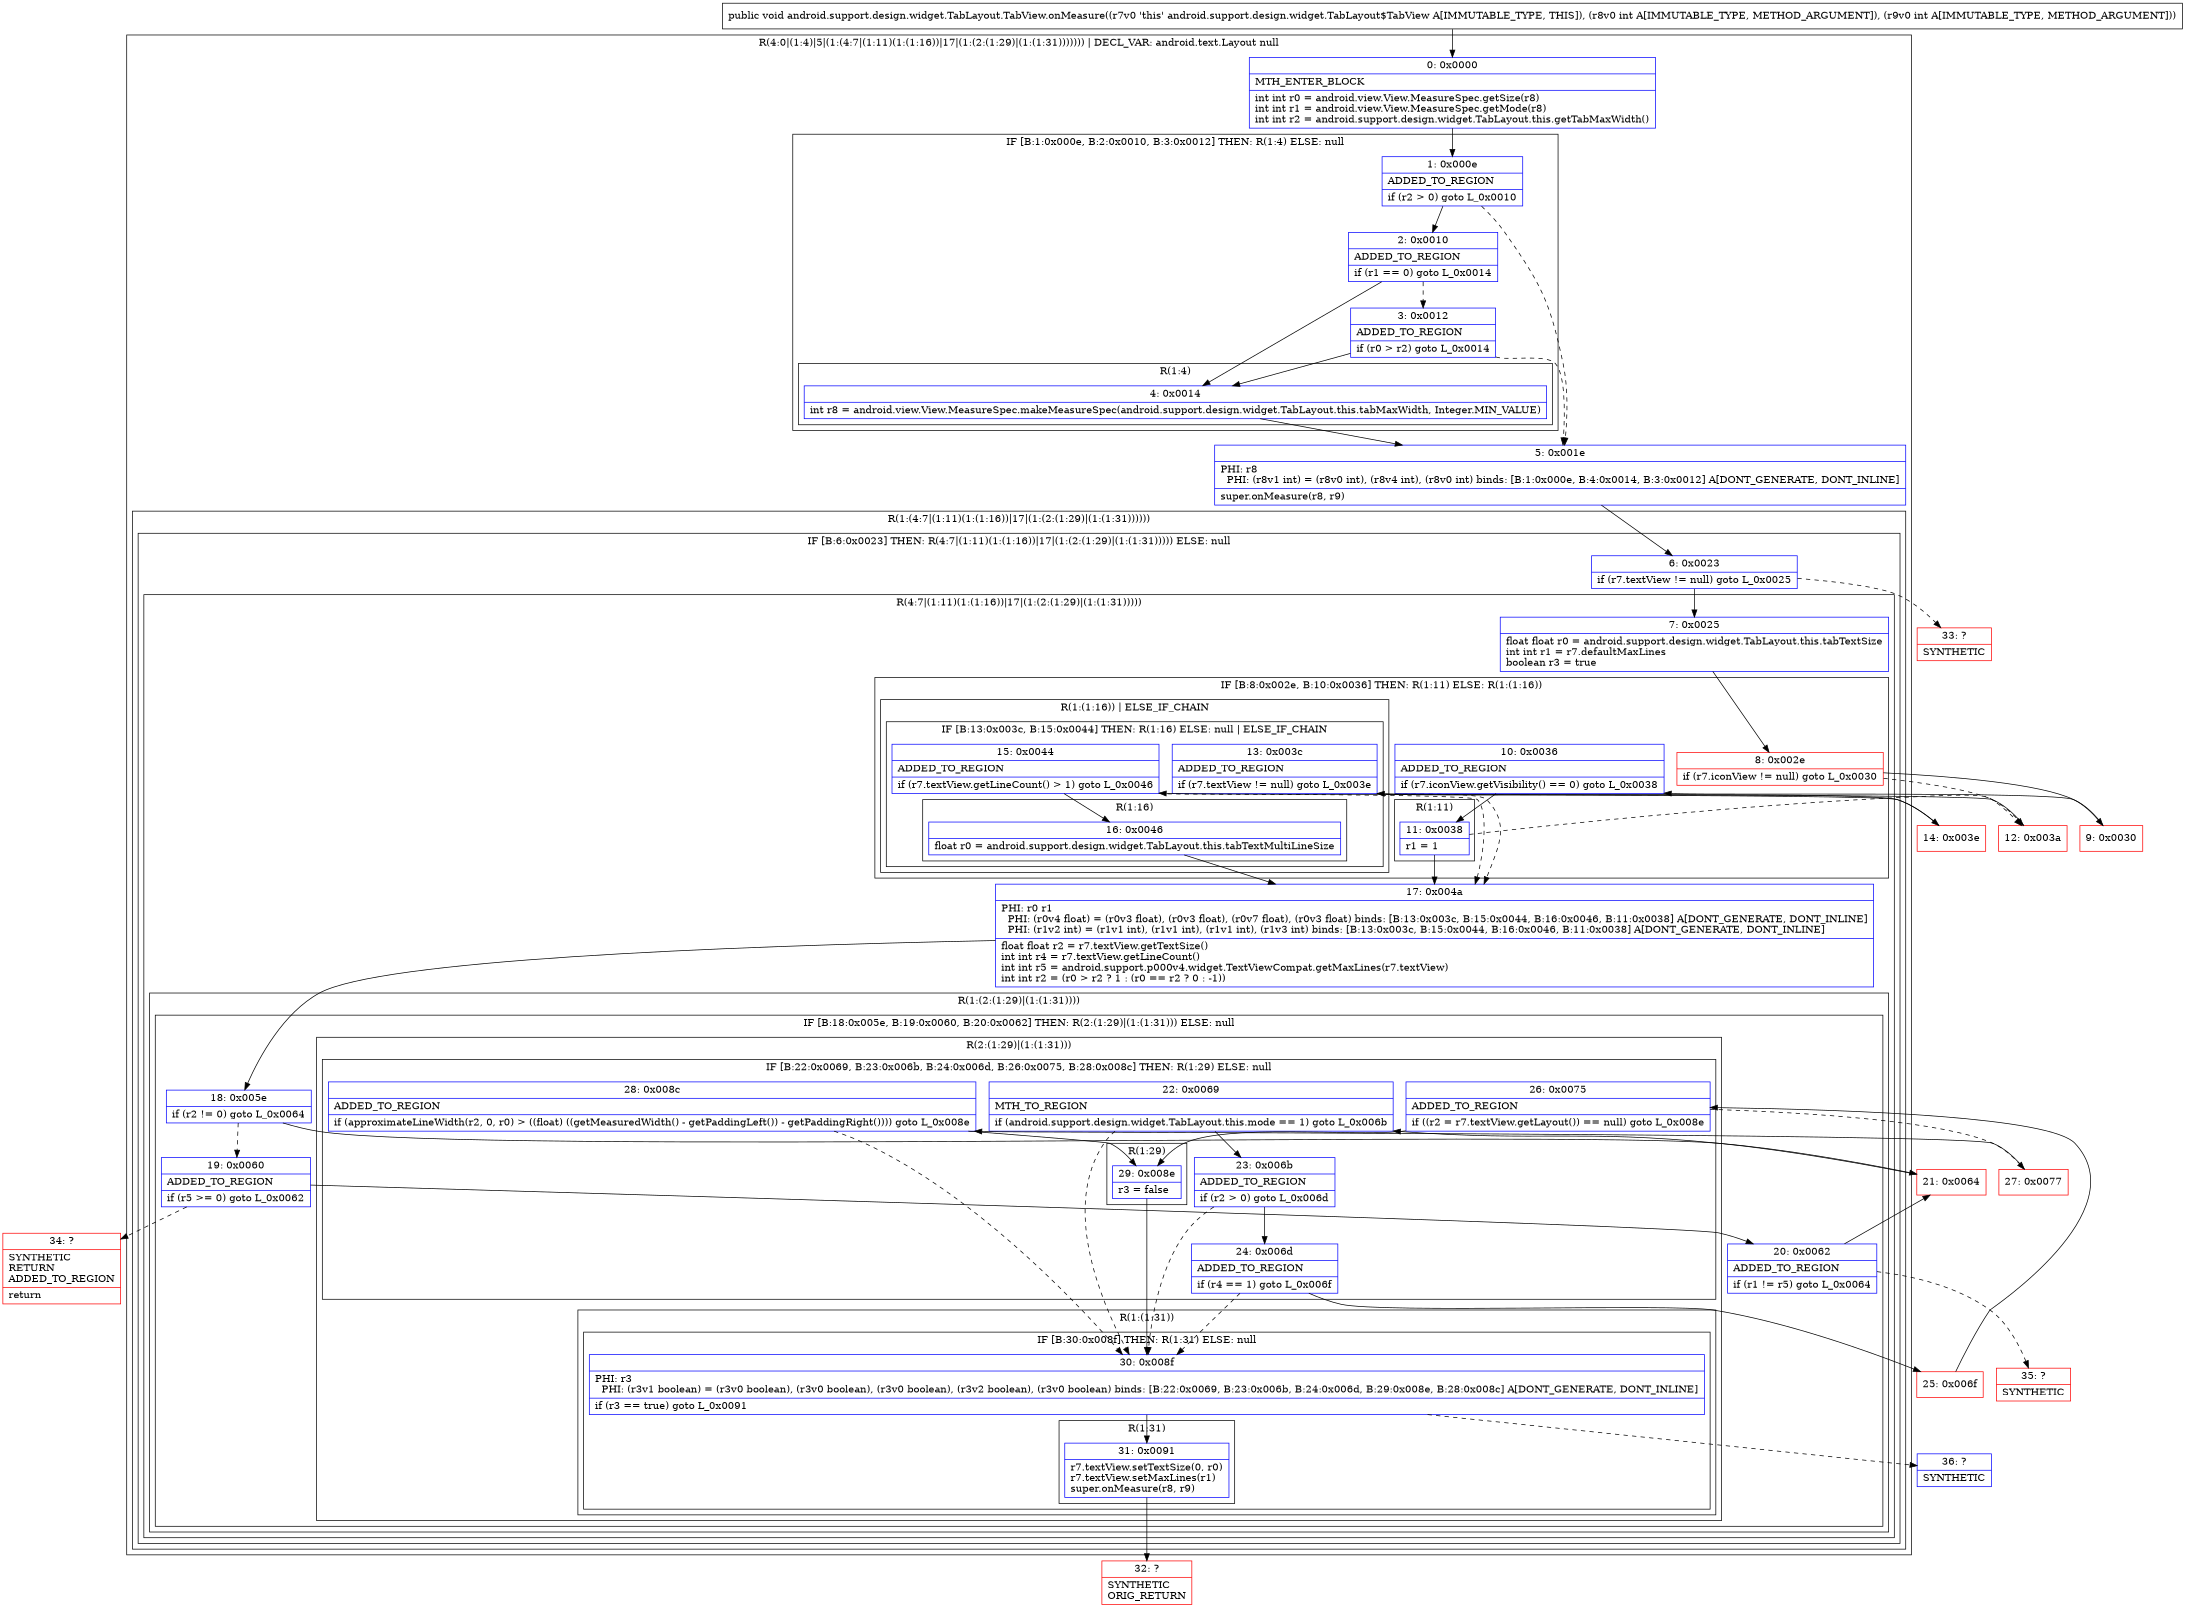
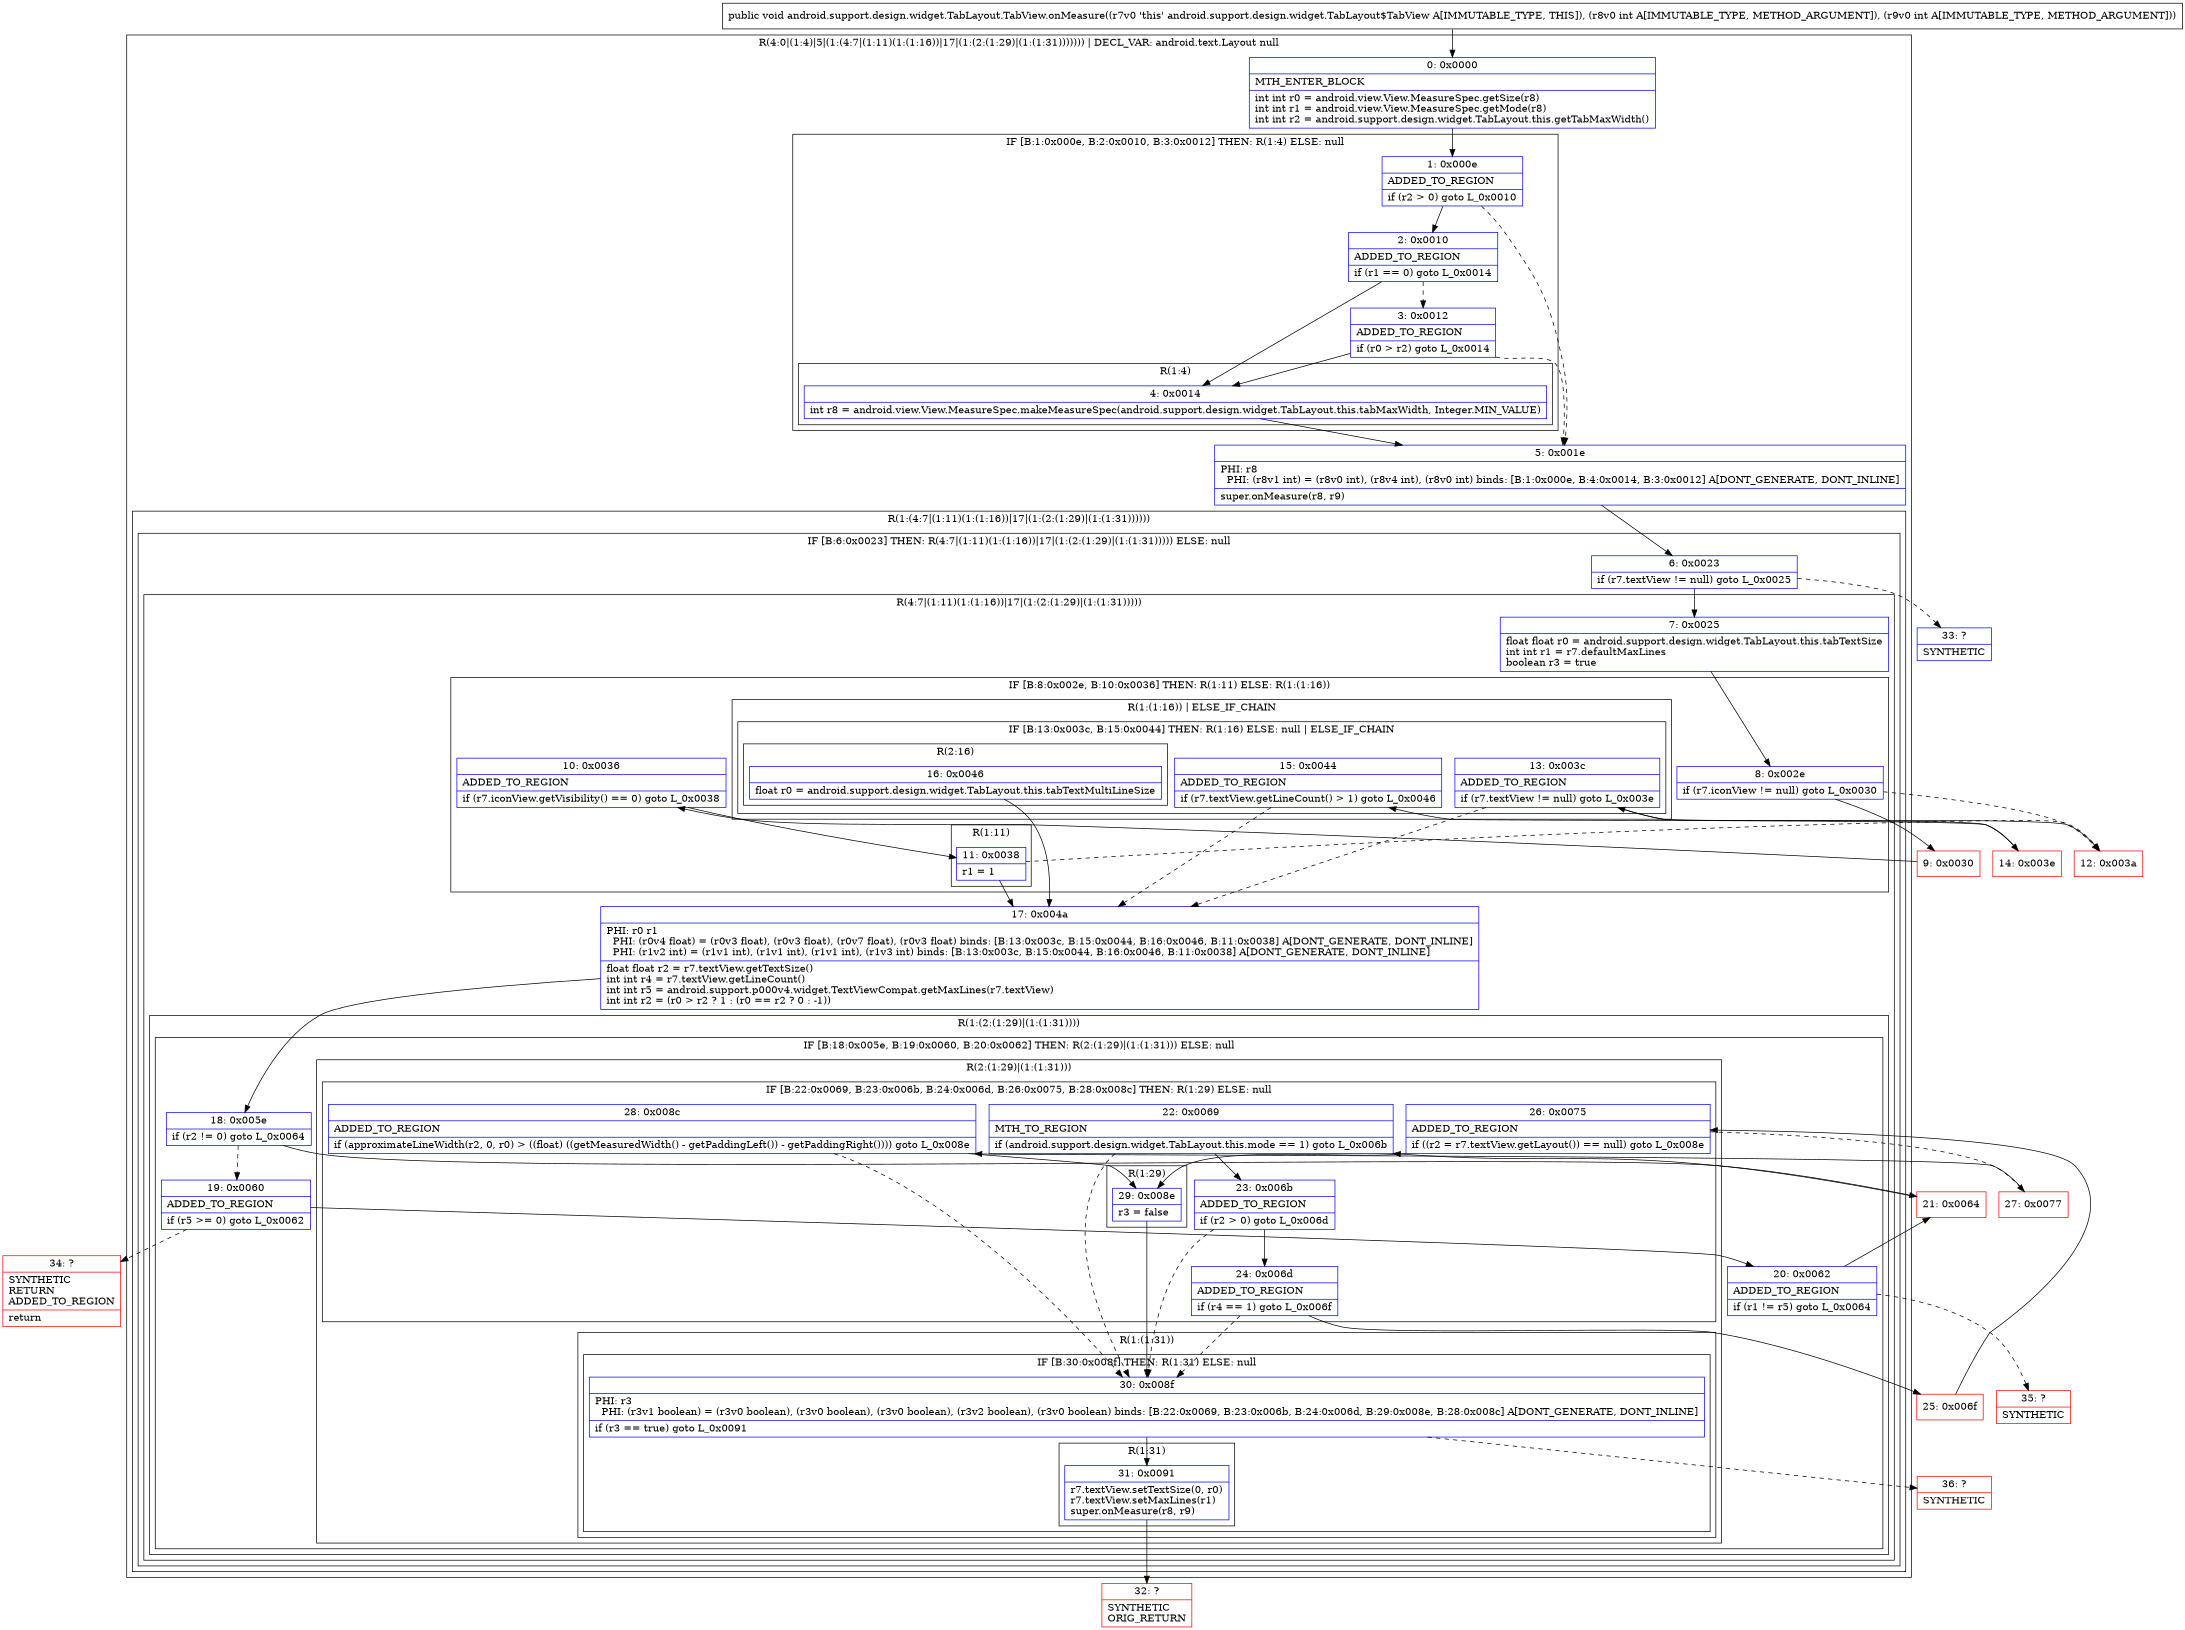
(1954, 644) -> (1954, 644)
(1780, 769) -> (1780, 783)
(1084, 806) -> none
(1135, 808) -> (956, 752)
(1954, 1470) -> (1954, 1493)
